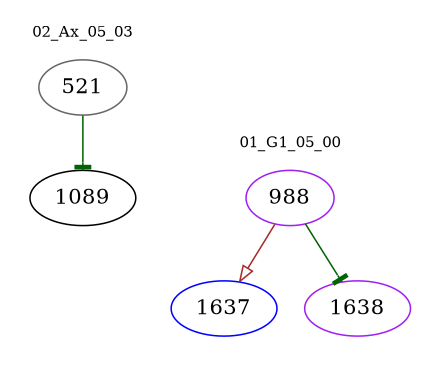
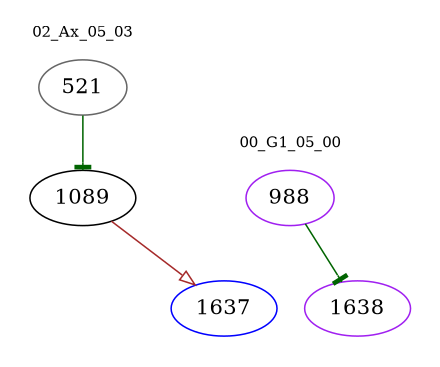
(291, 143) -> (291, 143)
(261, 246) -> (147, 248)
